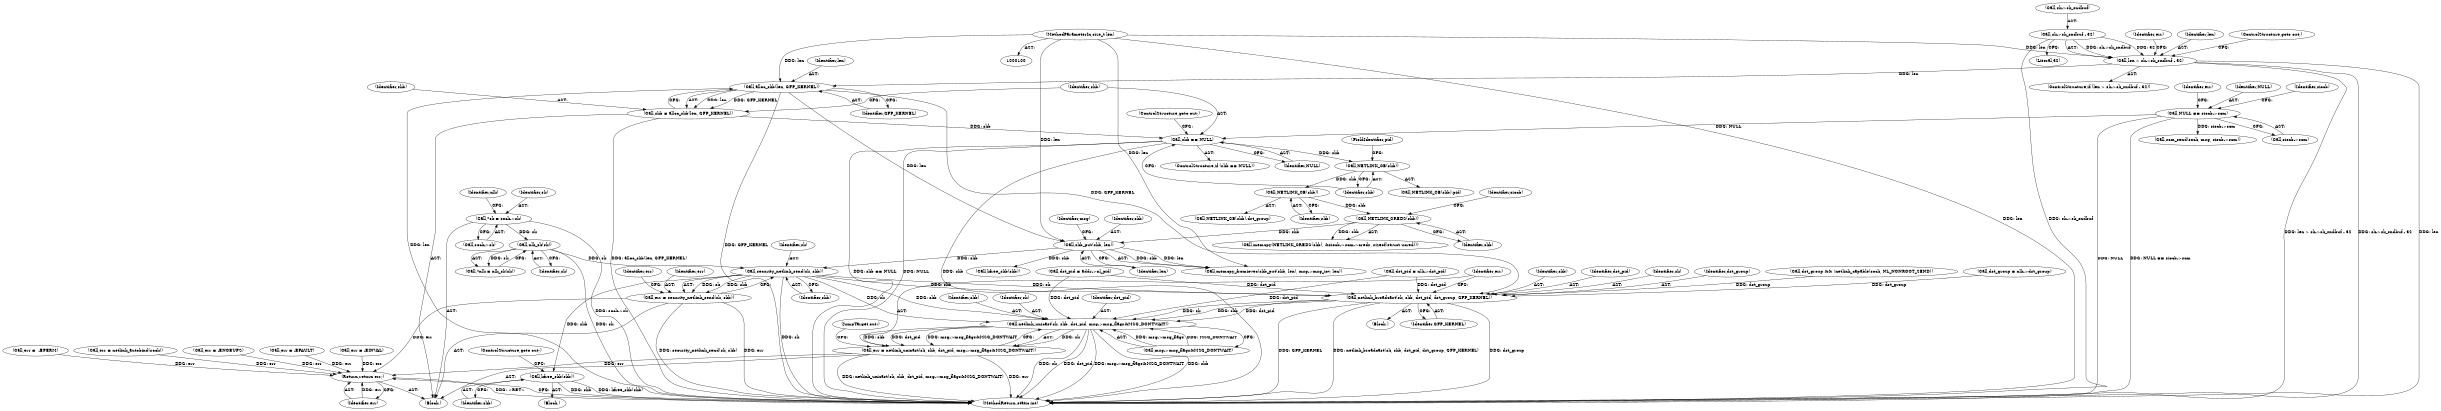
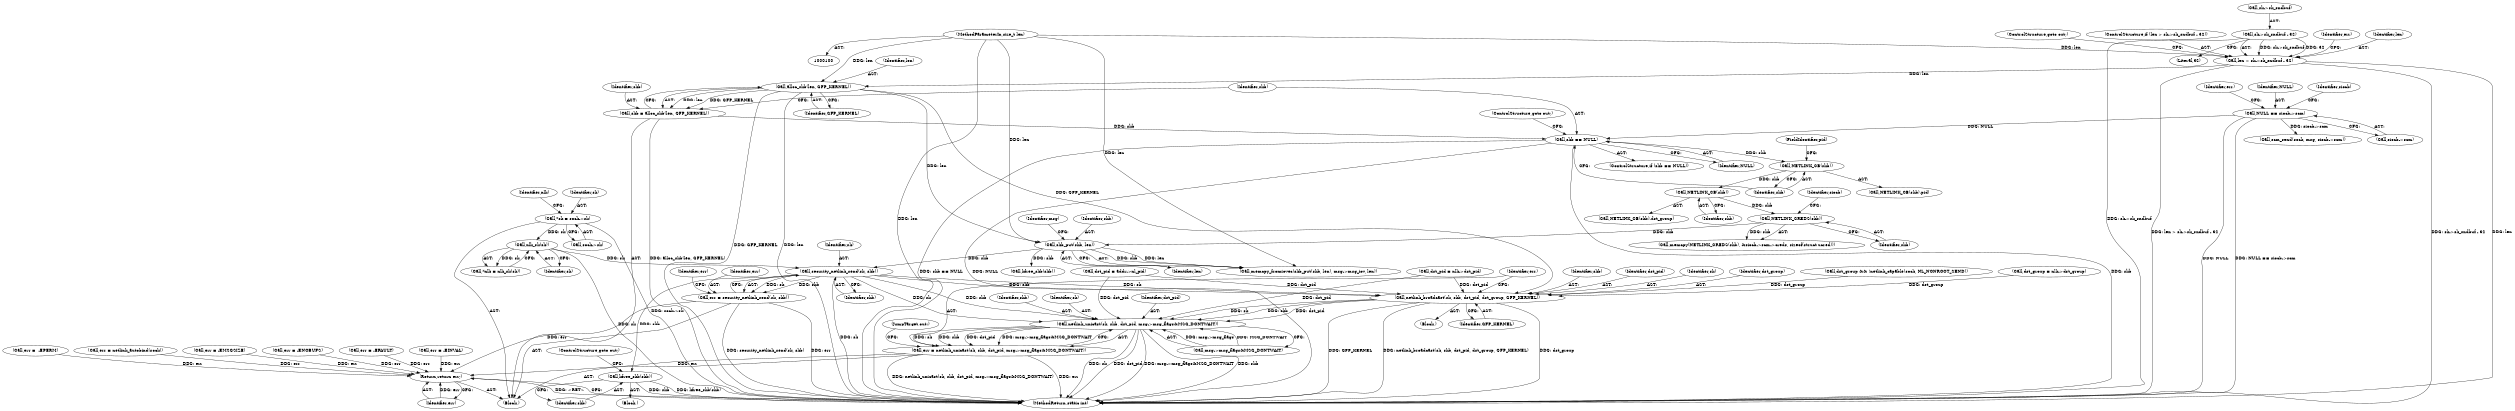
(2126, 73) -> (2199, 49)
none -> (220, 351)
